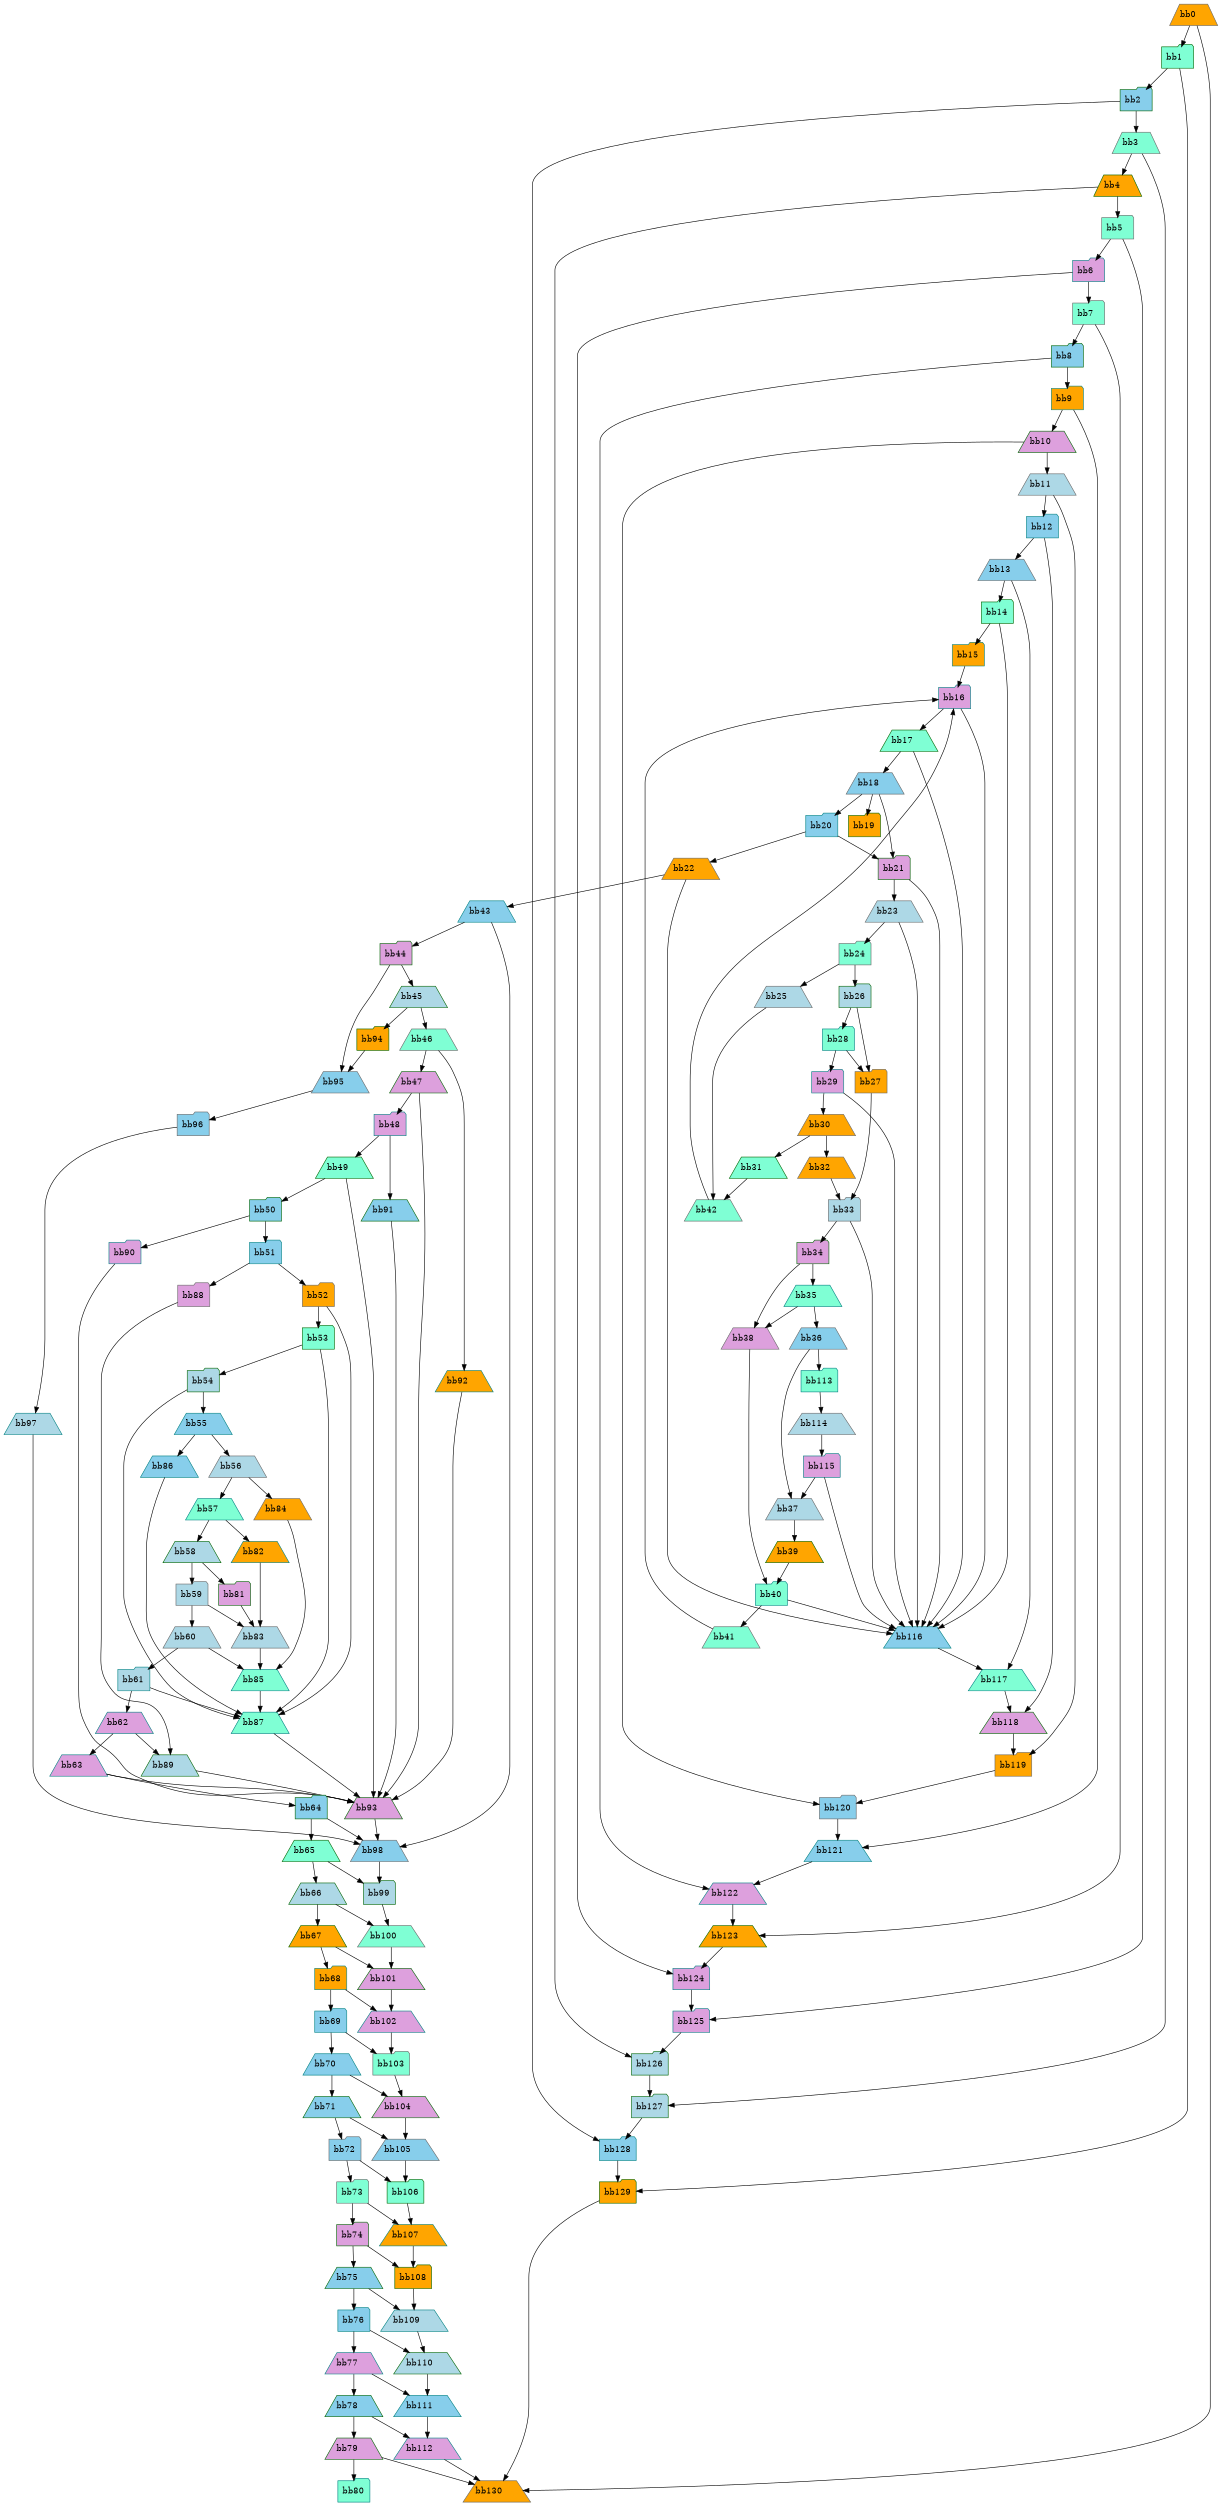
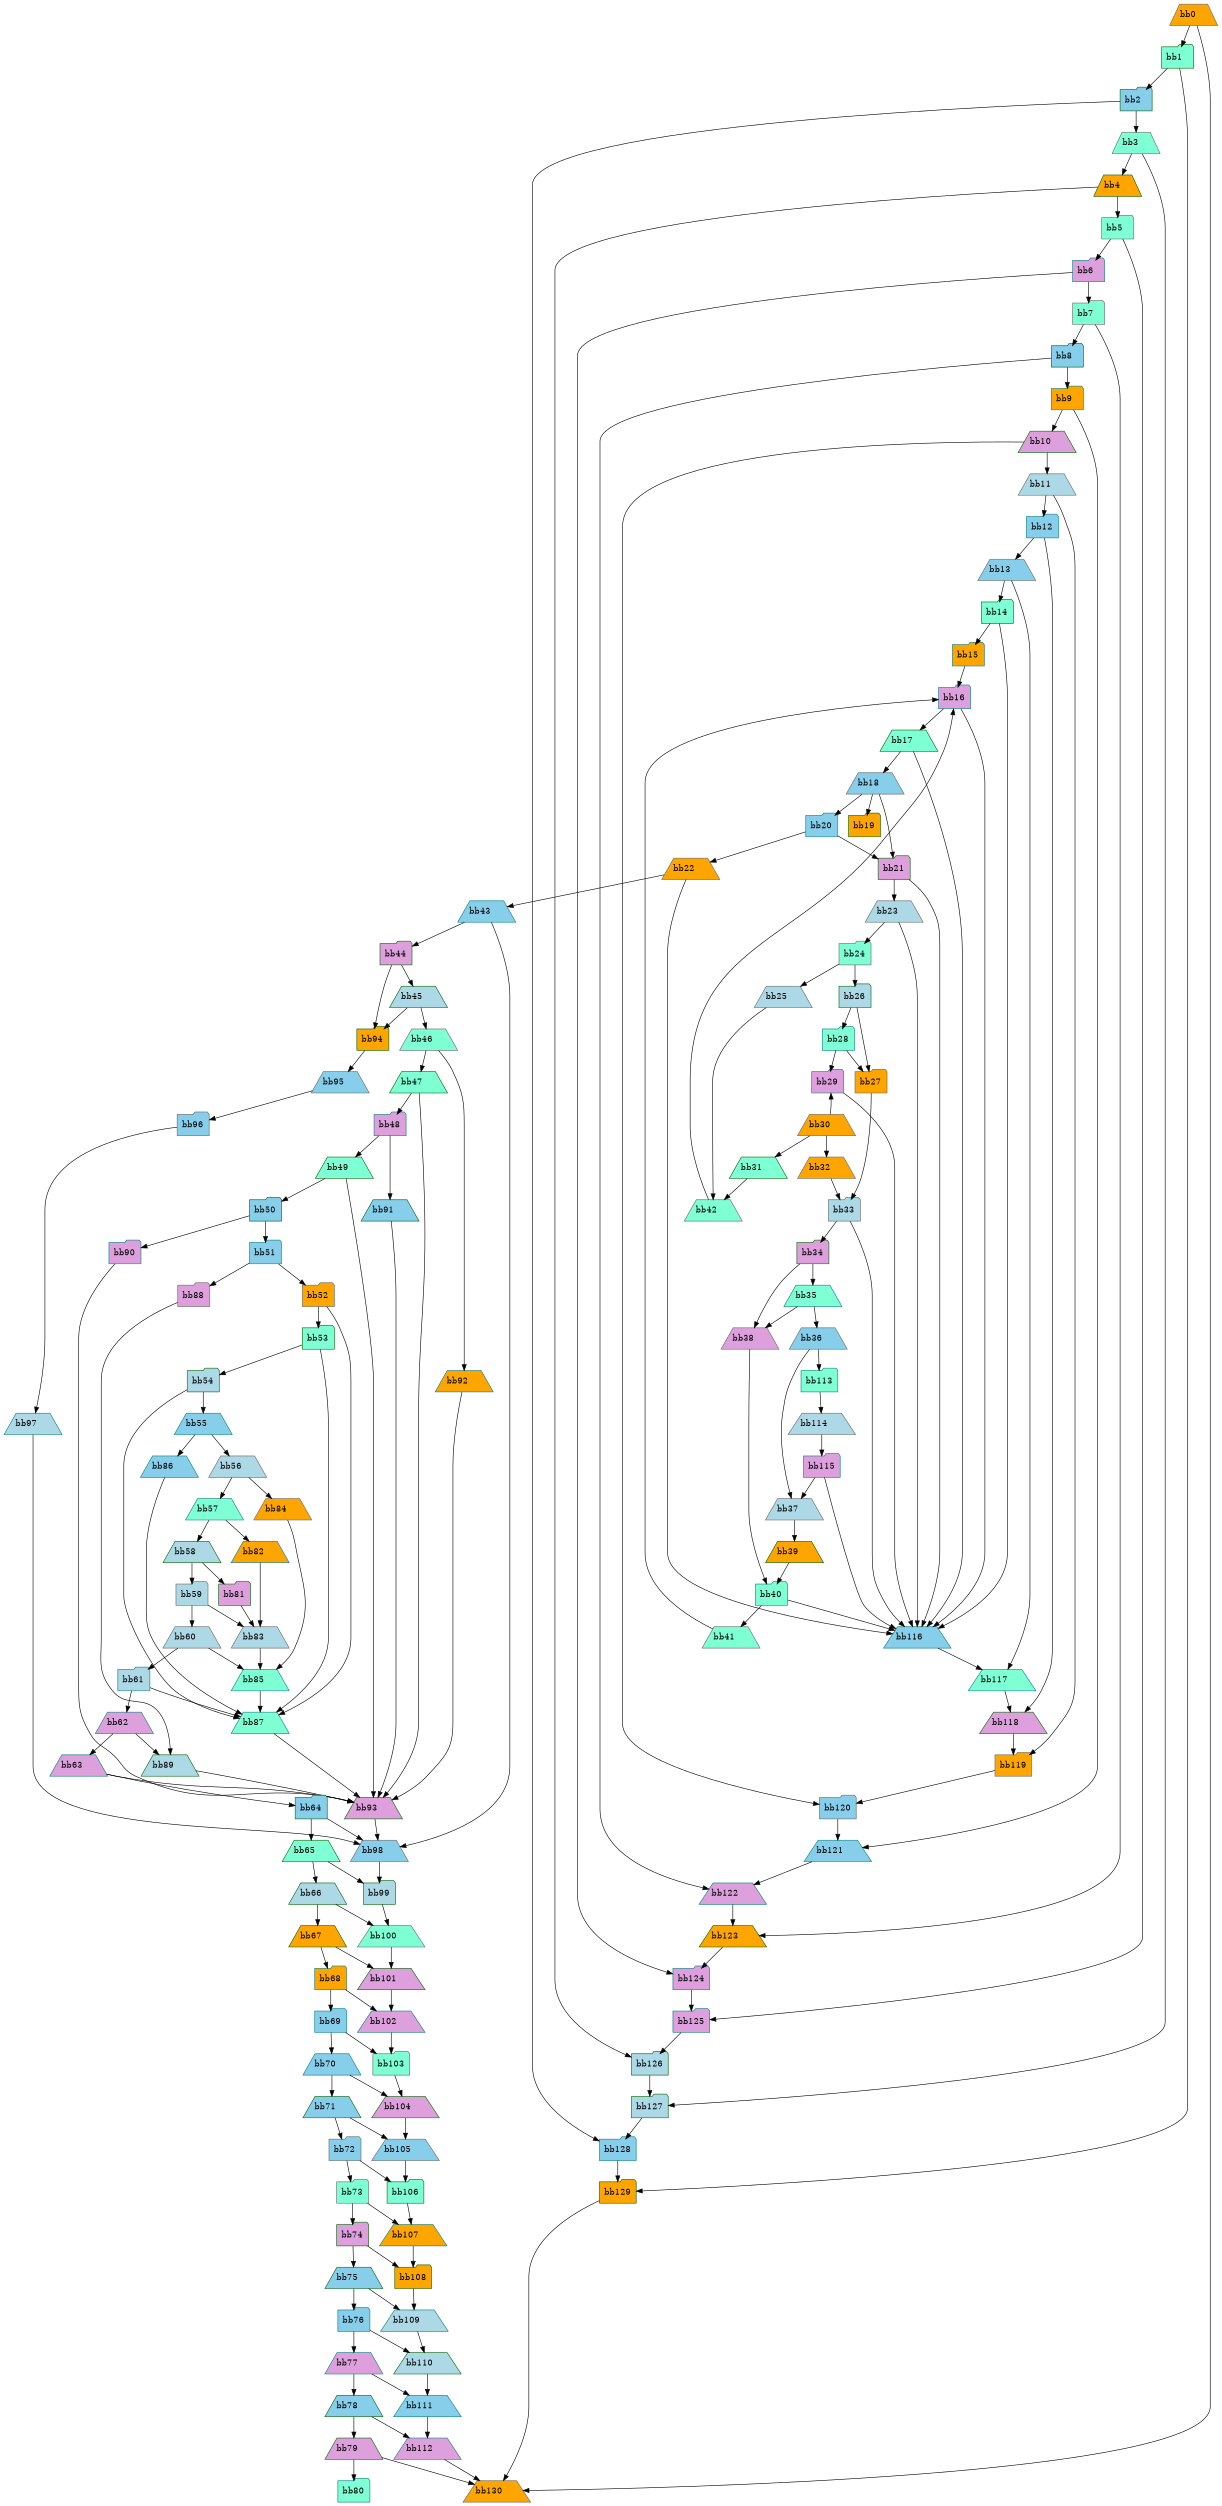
(360, 1012) -> (382, 994)
(419, 1082) -> (419, 1082)
(823, 1101) -> (831, 1107)
